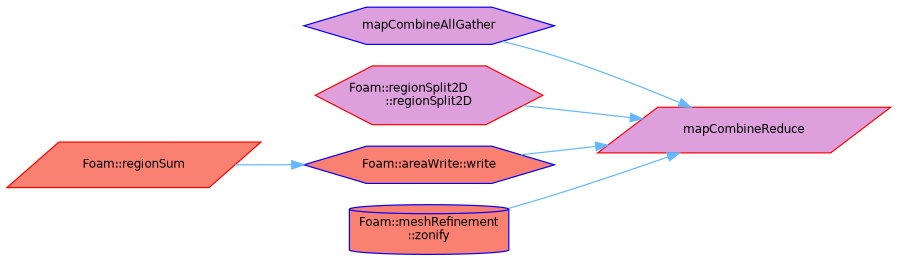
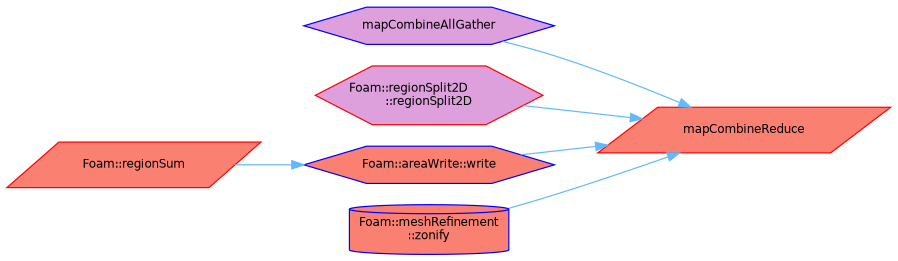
(744, 130) -> (744, 130)
